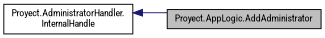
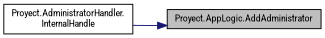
(155, 13) -> (145, 26)
